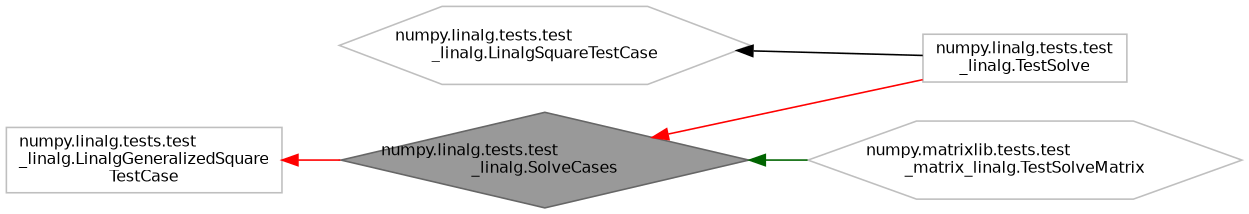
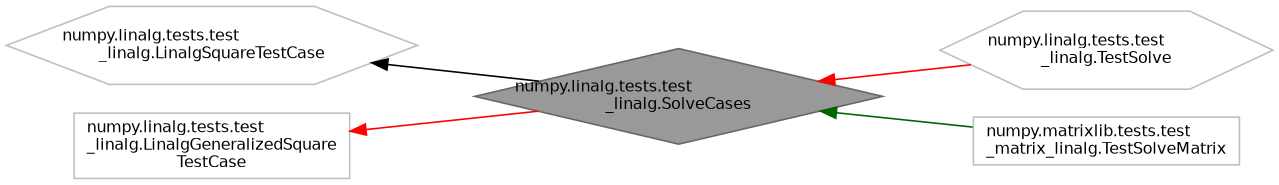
(838, 53) -> (463, 73)
(1025, 58) -> (1106, 50)
(1025, 160) -> (1106, 141)
